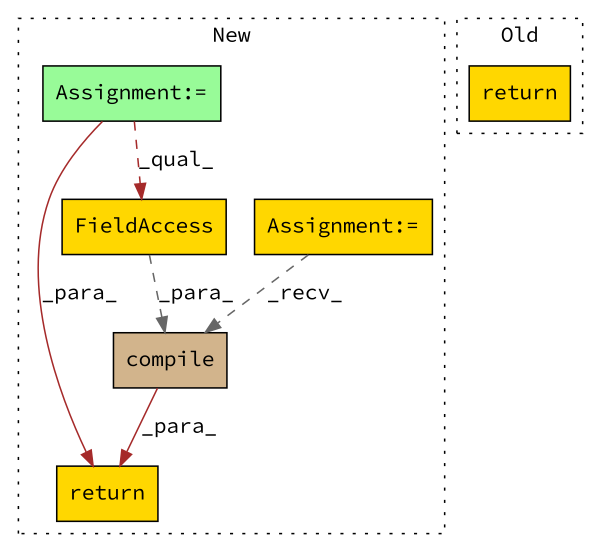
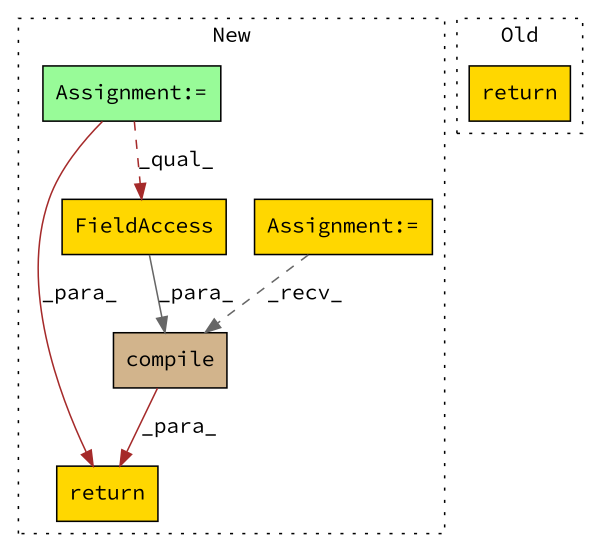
(156, 286) -> (156, 286)
